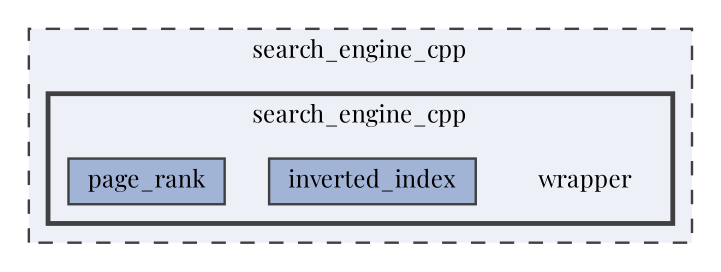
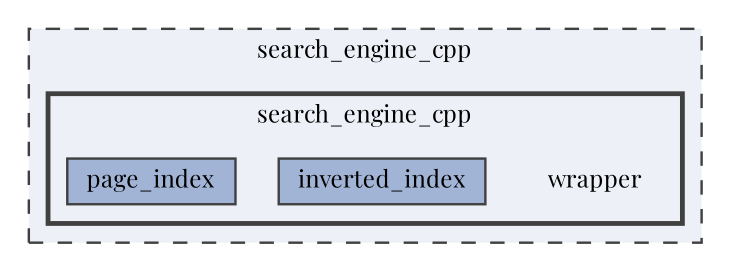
(147, 181) -> (151, 181)
